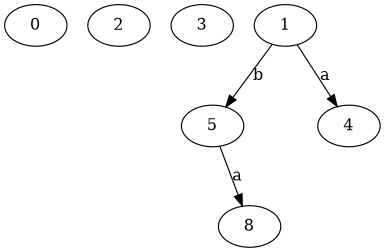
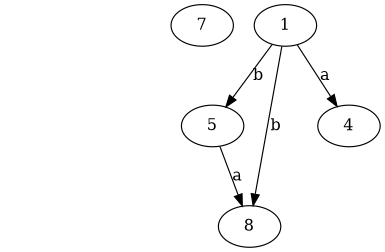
(36, 25) -> none
(119, 25) -> none
(202, 25) -> (202, 25)
none -> (269, 120)
